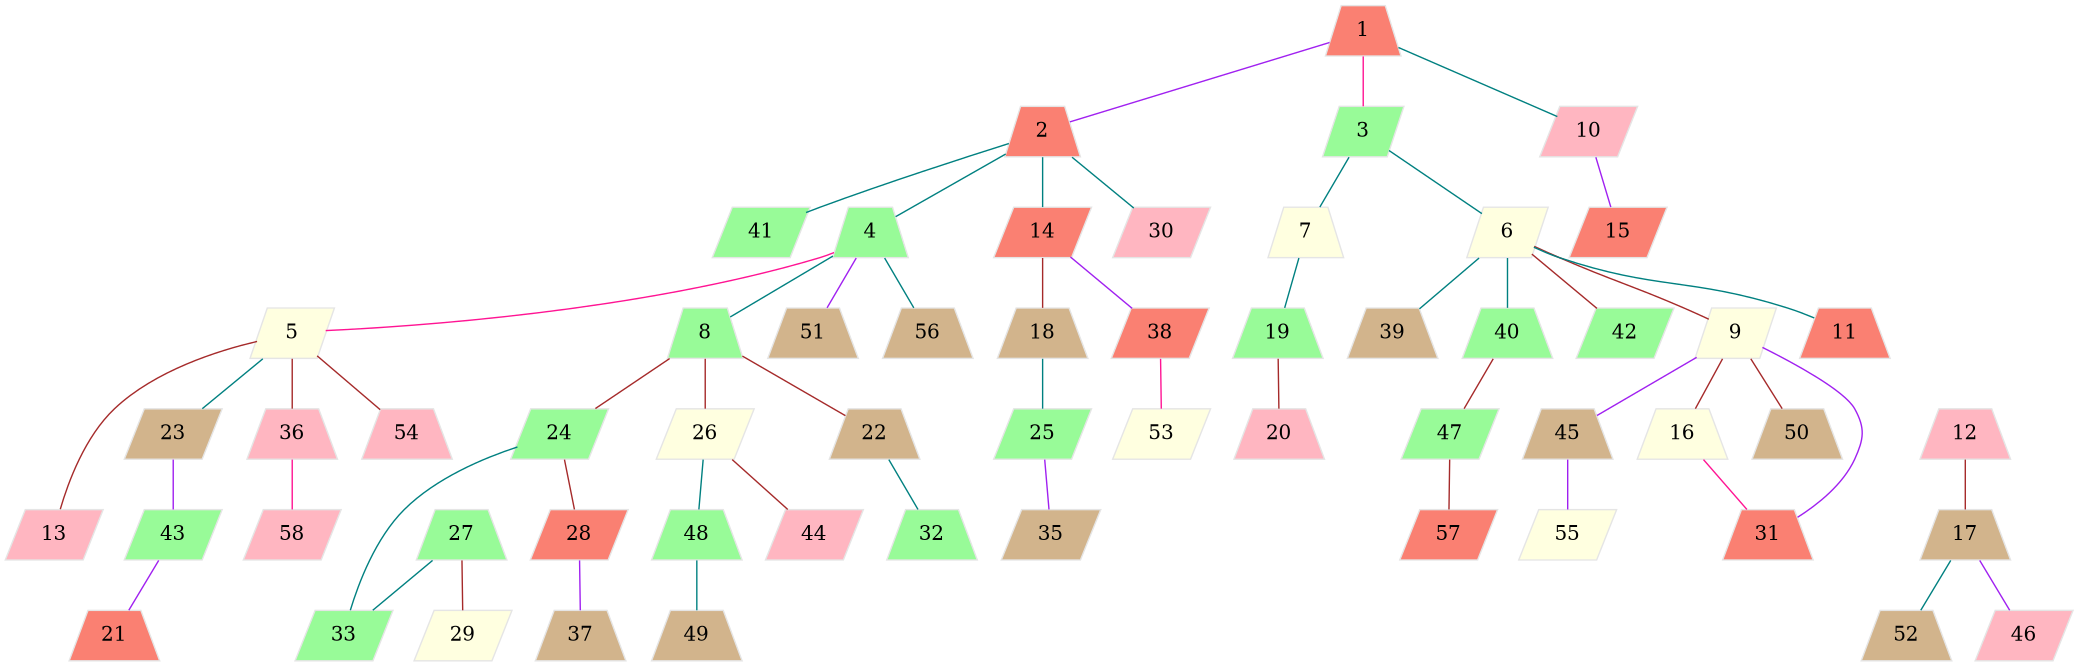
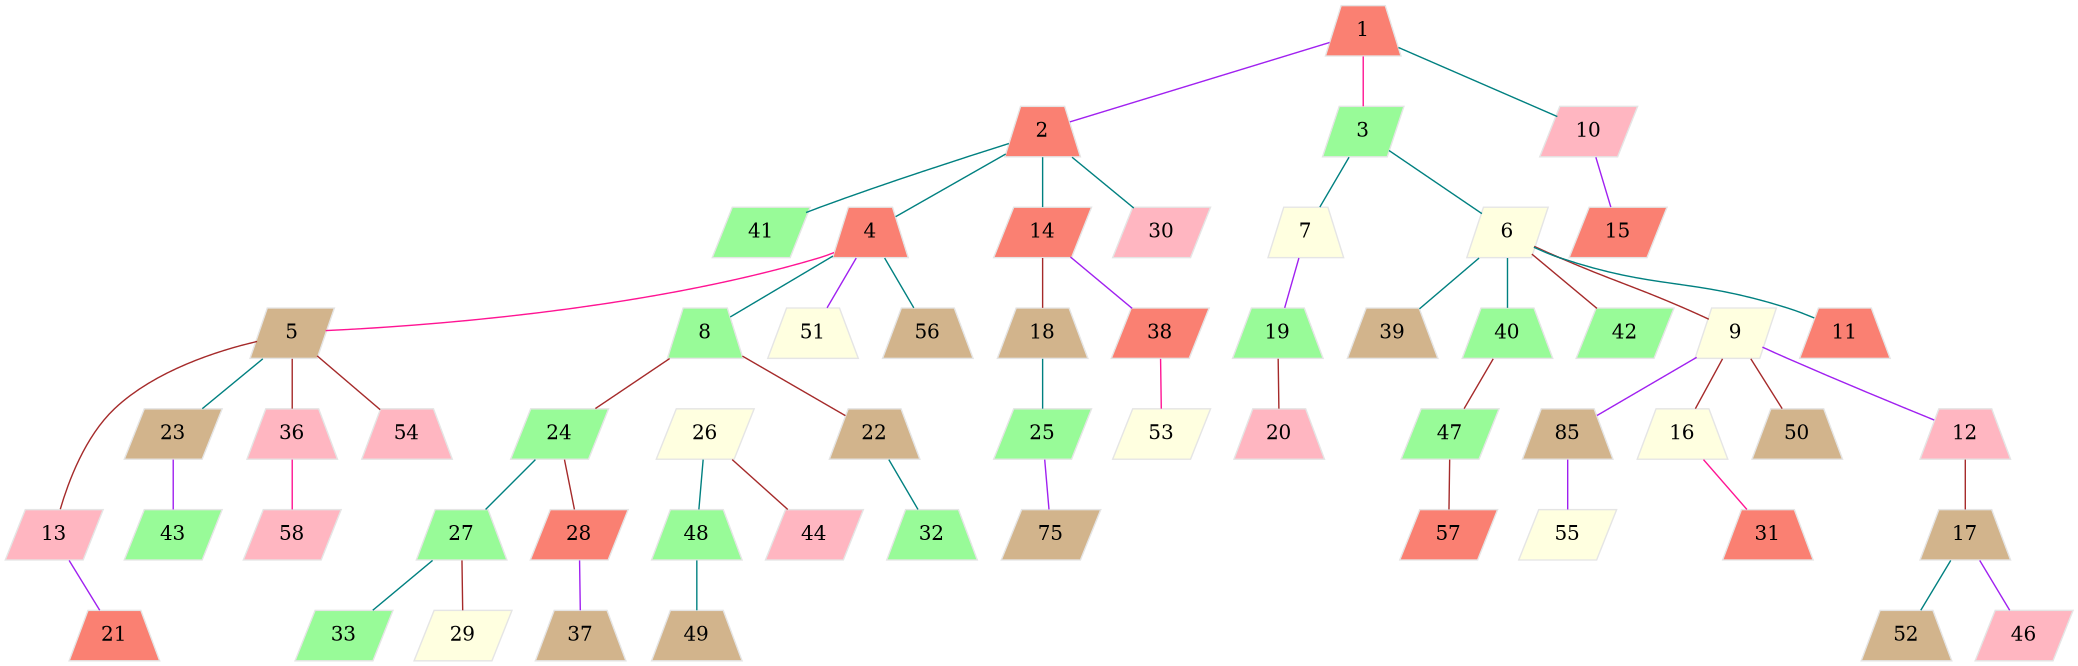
(870, 232) -> (870, 232)
(1292, 283) -> (1292, 283)
(292, 333) -> (292, 333)
(813, 333) -> (813, 333)
(705, 384) -> none
(1860, 420) -> (1848, 384)
(1568, 434) -> (1568, 434)
(410, 505) -> (510, 485)
(1051, 535) -> (1051, 535)
(144, 585) -> (84, 585)
